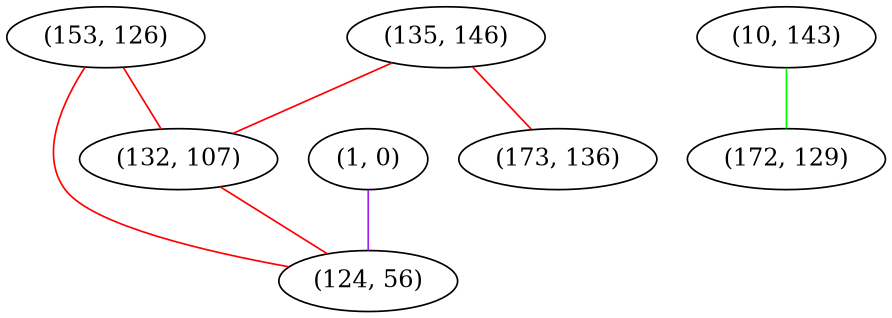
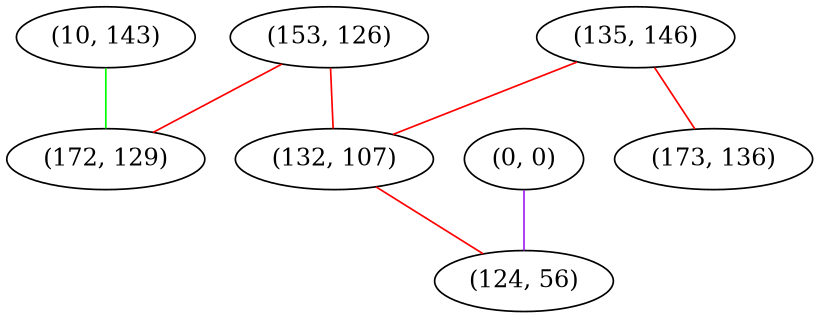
(368, 159) -> (524, 159)
(110, 219) -> (218, 98)
